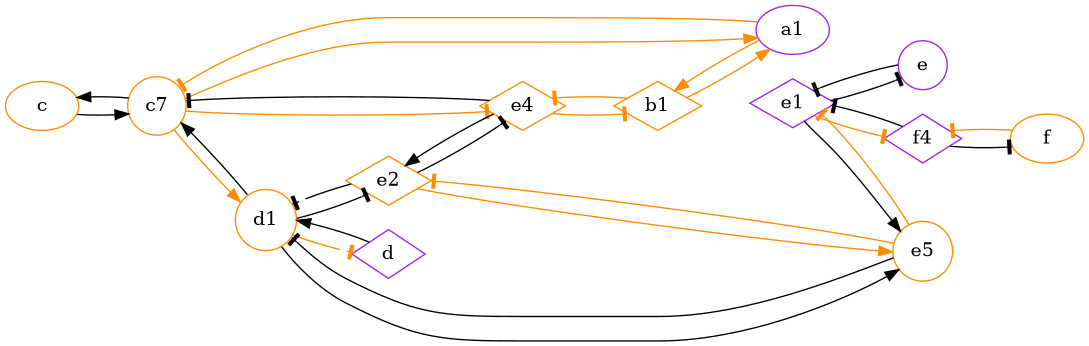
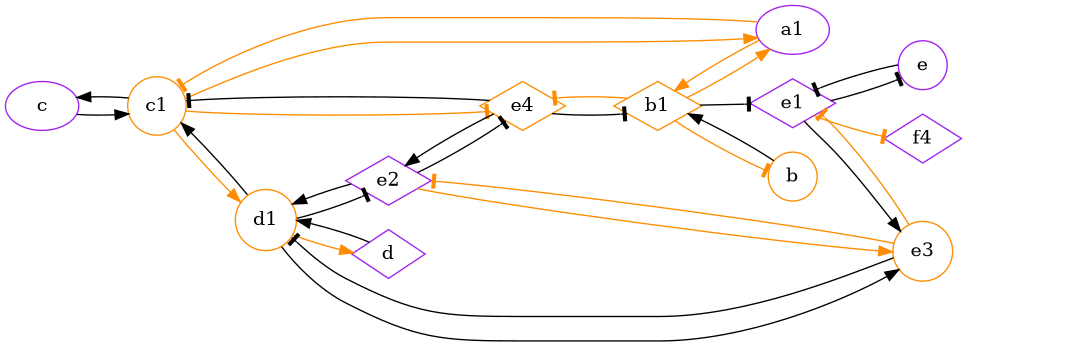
(42, 106) -> (42, 106)
(157, 106) -> (157, 106)
(586, 115) -> (586, 115)
(871, 116) -> (722, 105)
(1047, 139) -> none
none -> (793, 177)
(388, 181) -> (388, 181)
(328, 191) -> (328, 191)
(316, 243) -> (316, 243)
(923, 251) -> (923, 251)
